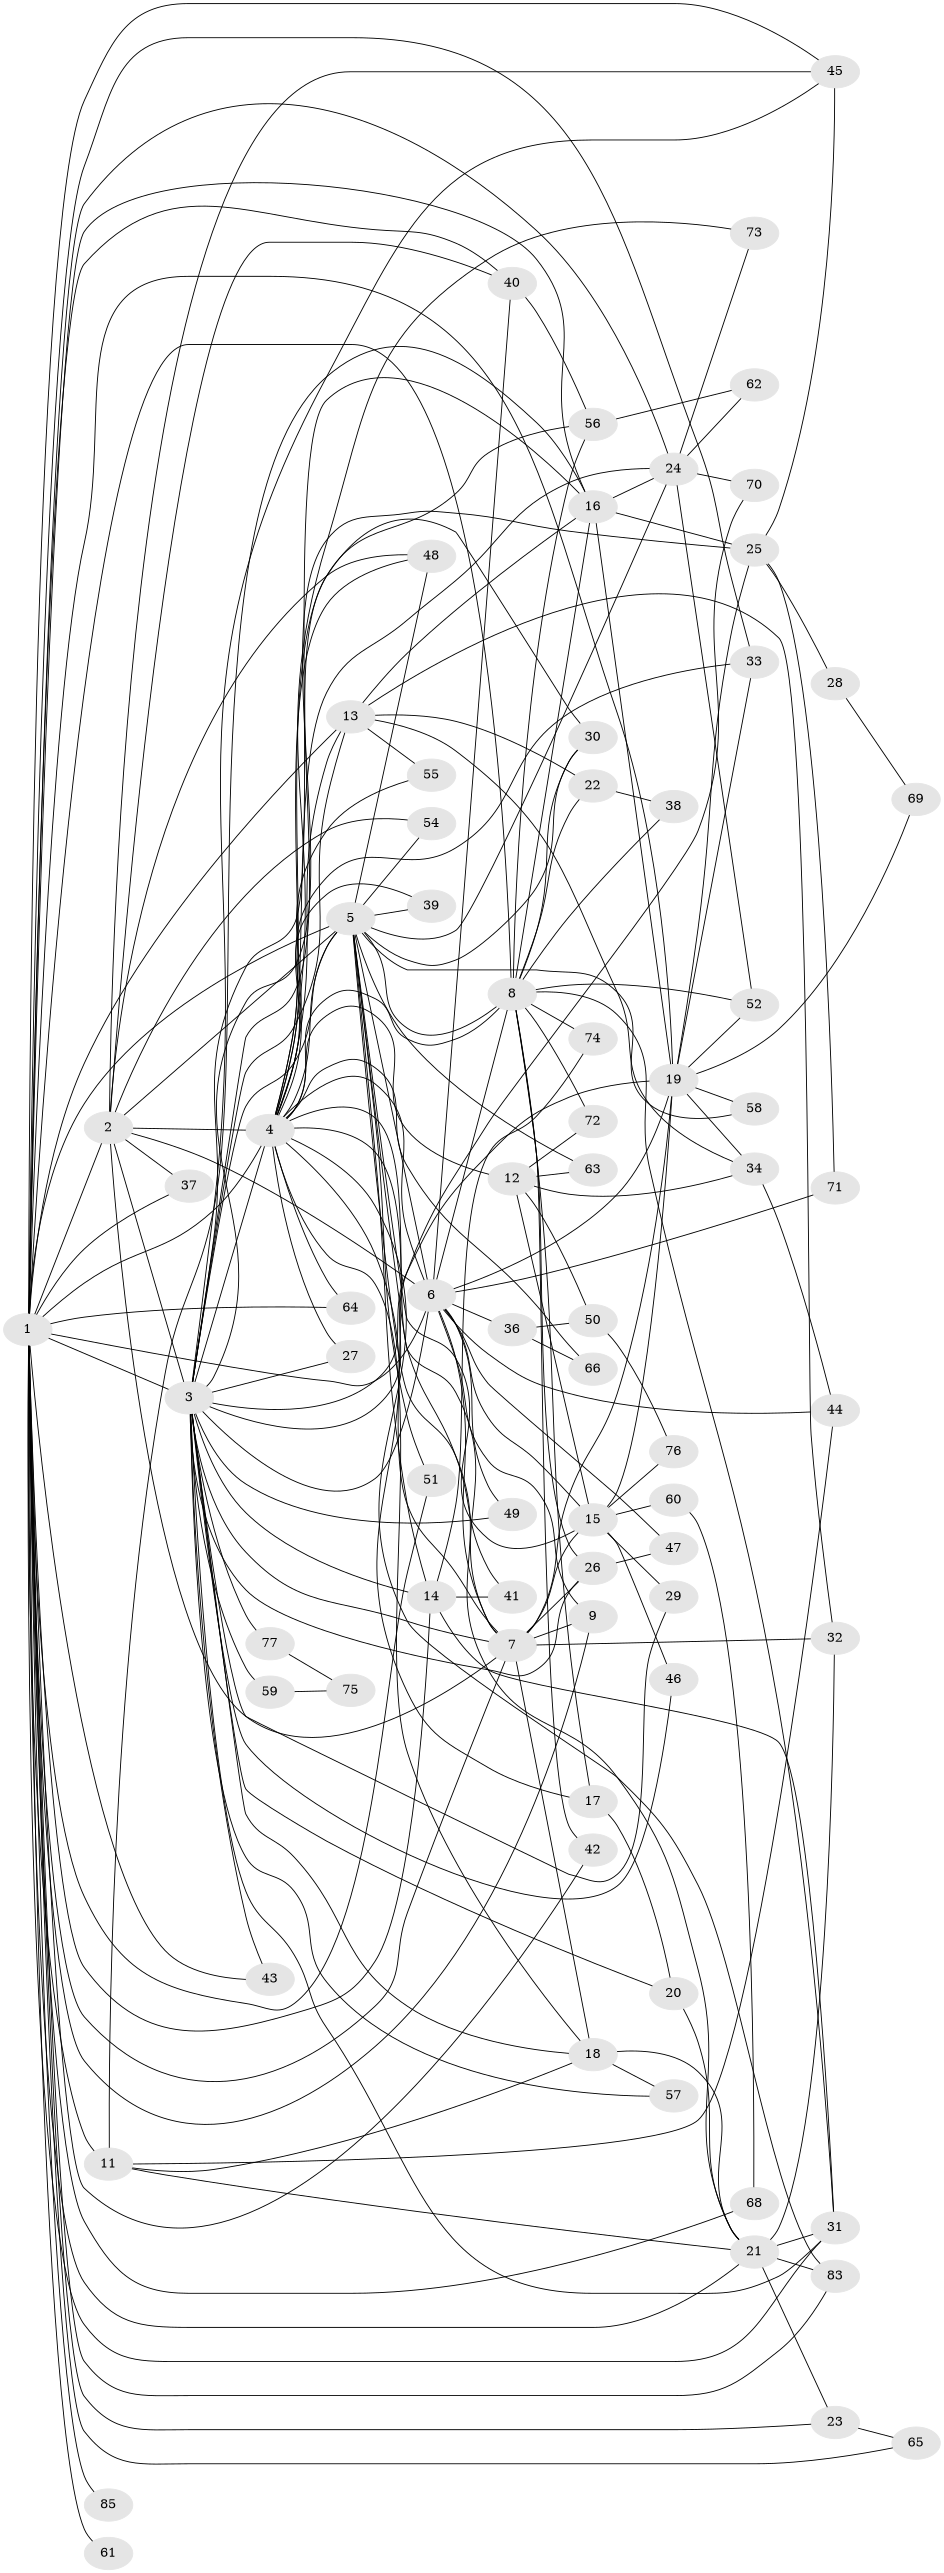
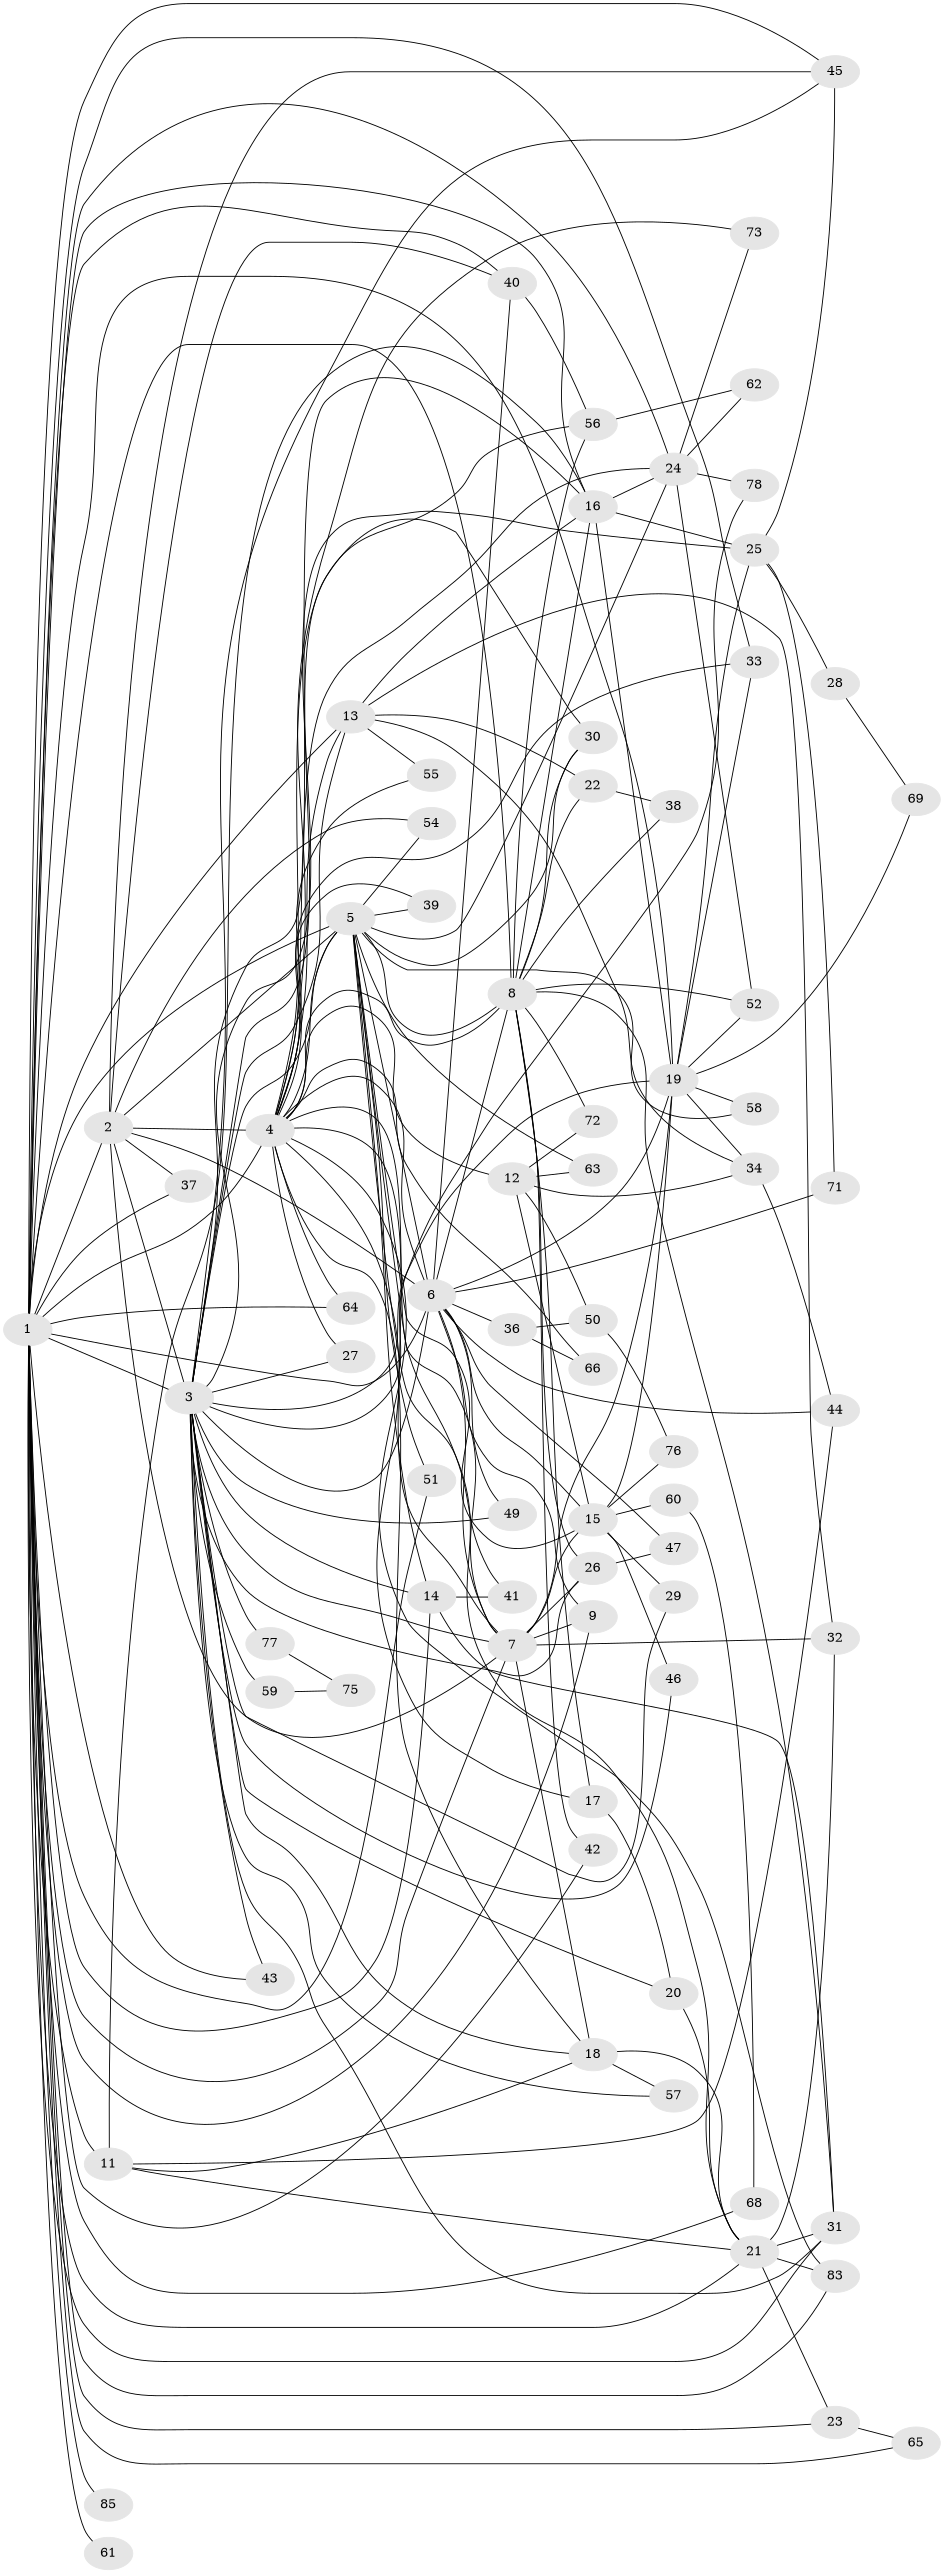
(755, 485) -> (755, 485)
(432, 556) -> none
(593, 1039) -> none
(230, 1264) -> none
